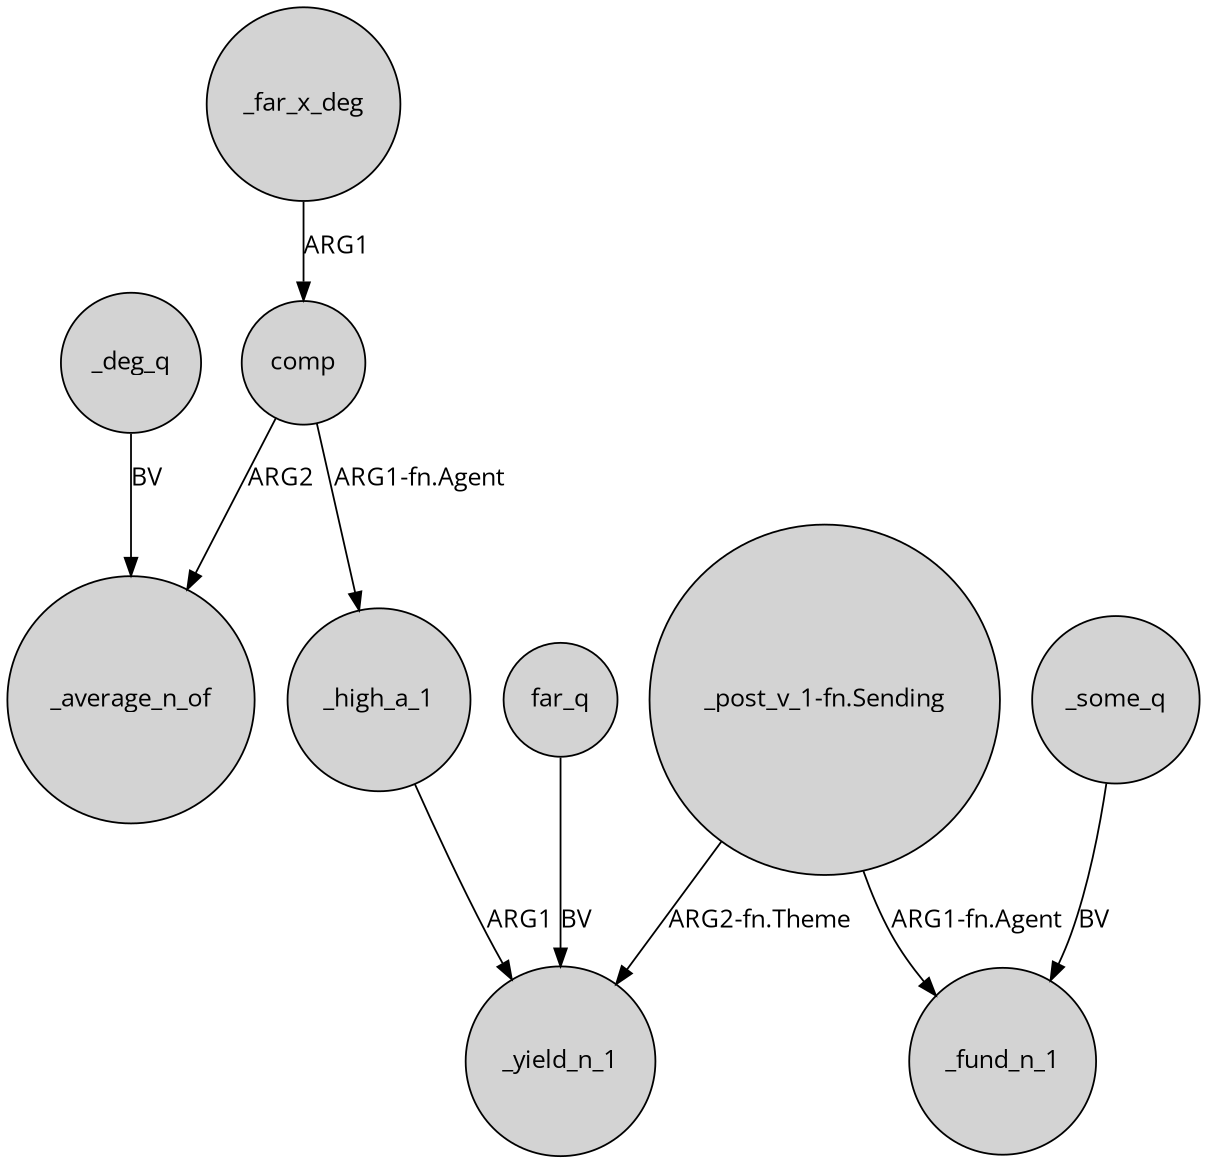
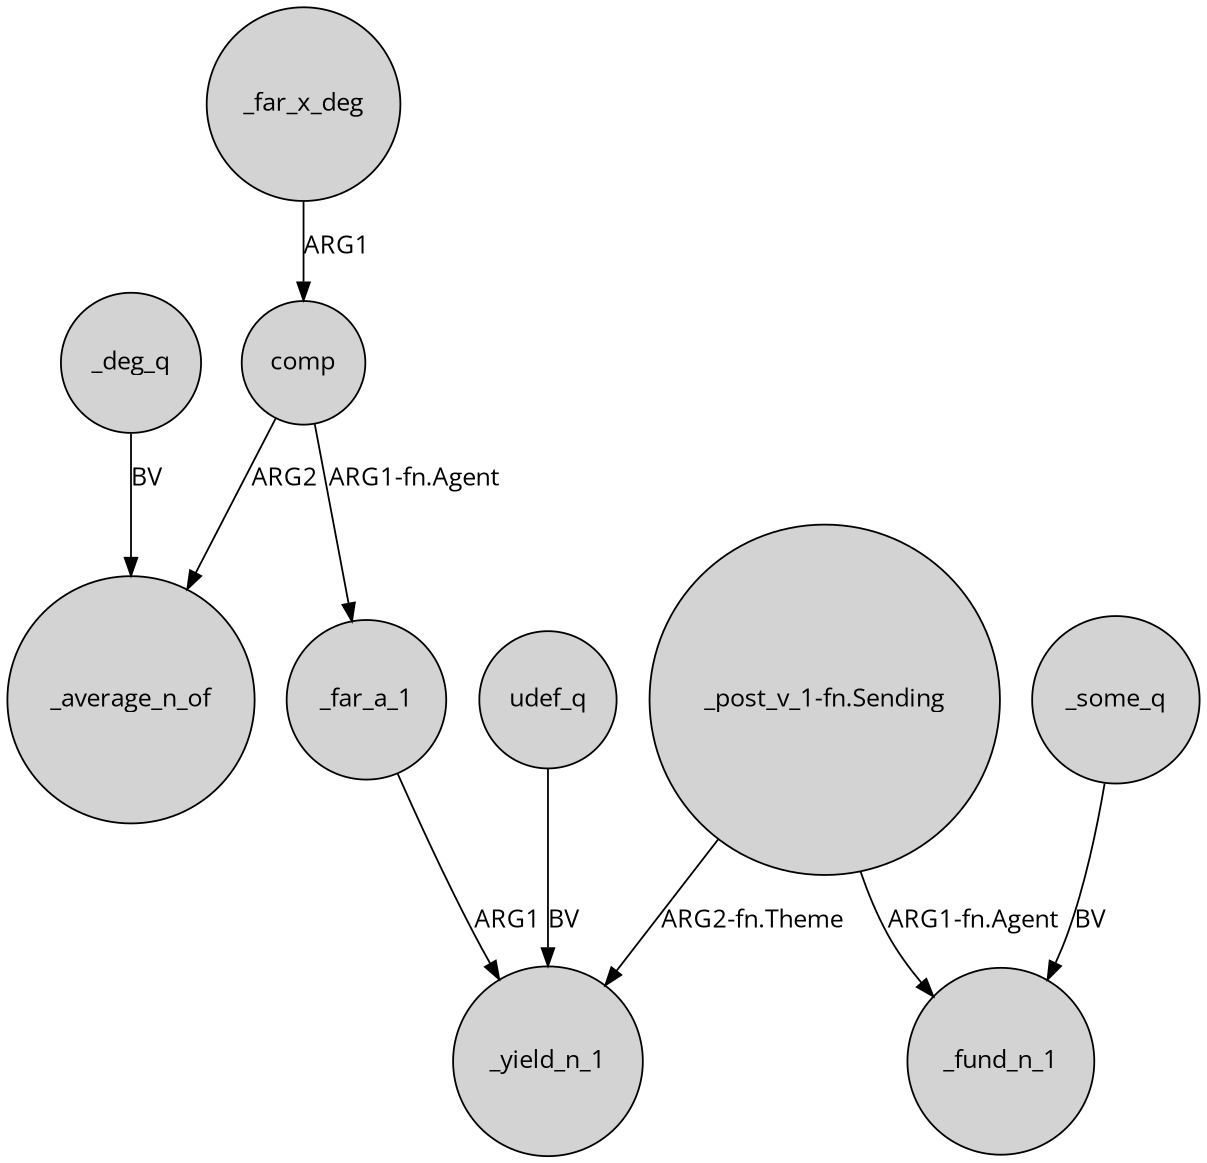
(379, 700) -> (366, 700)
(561, 700) -> (548, 700)
